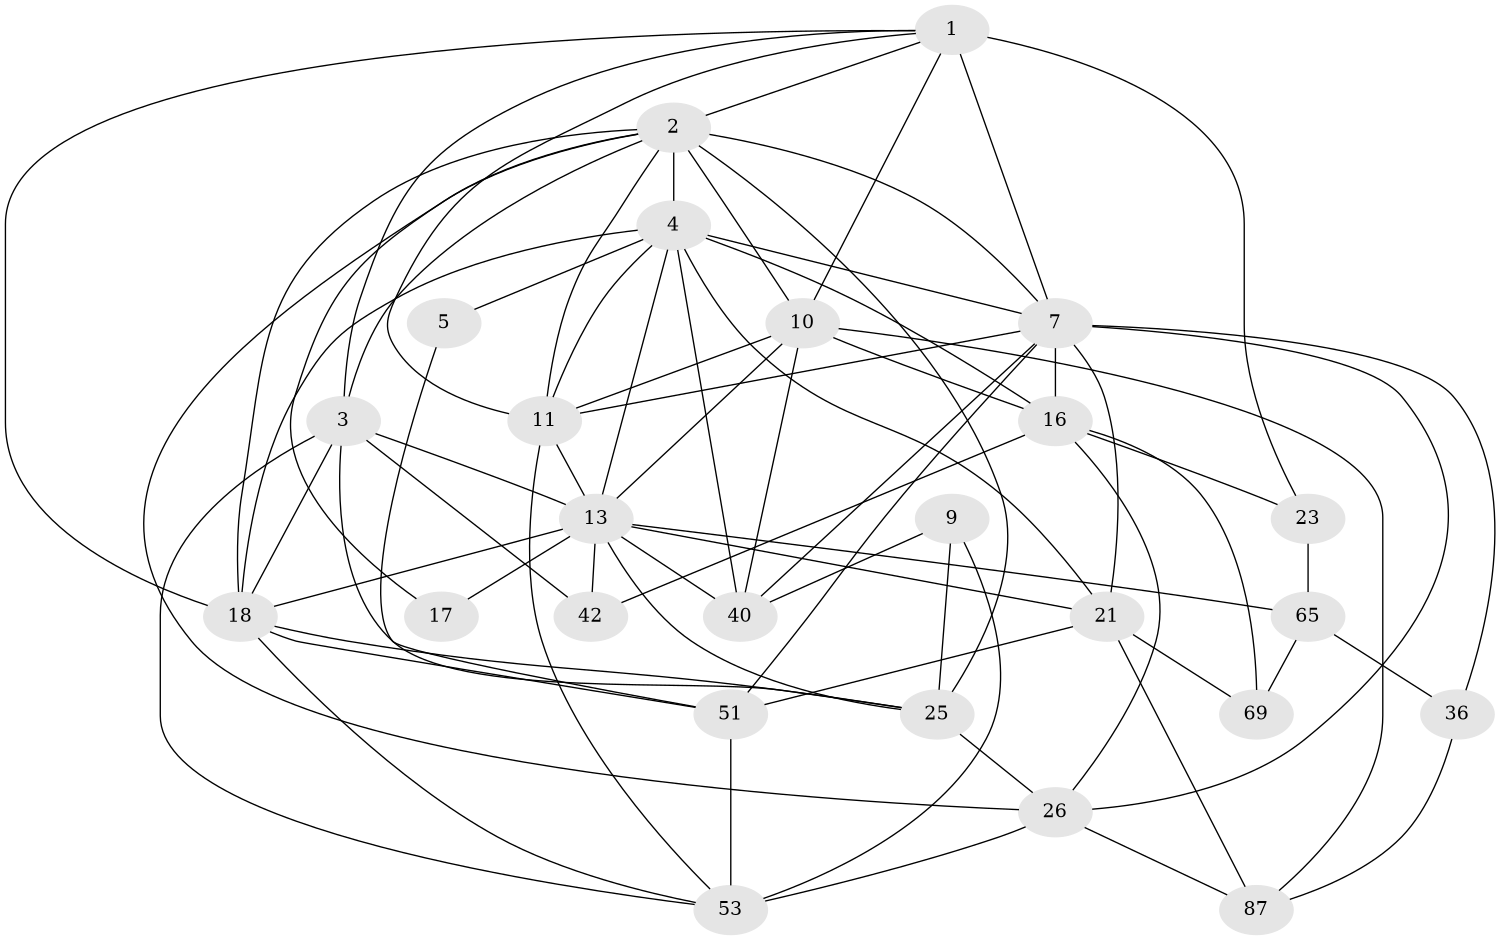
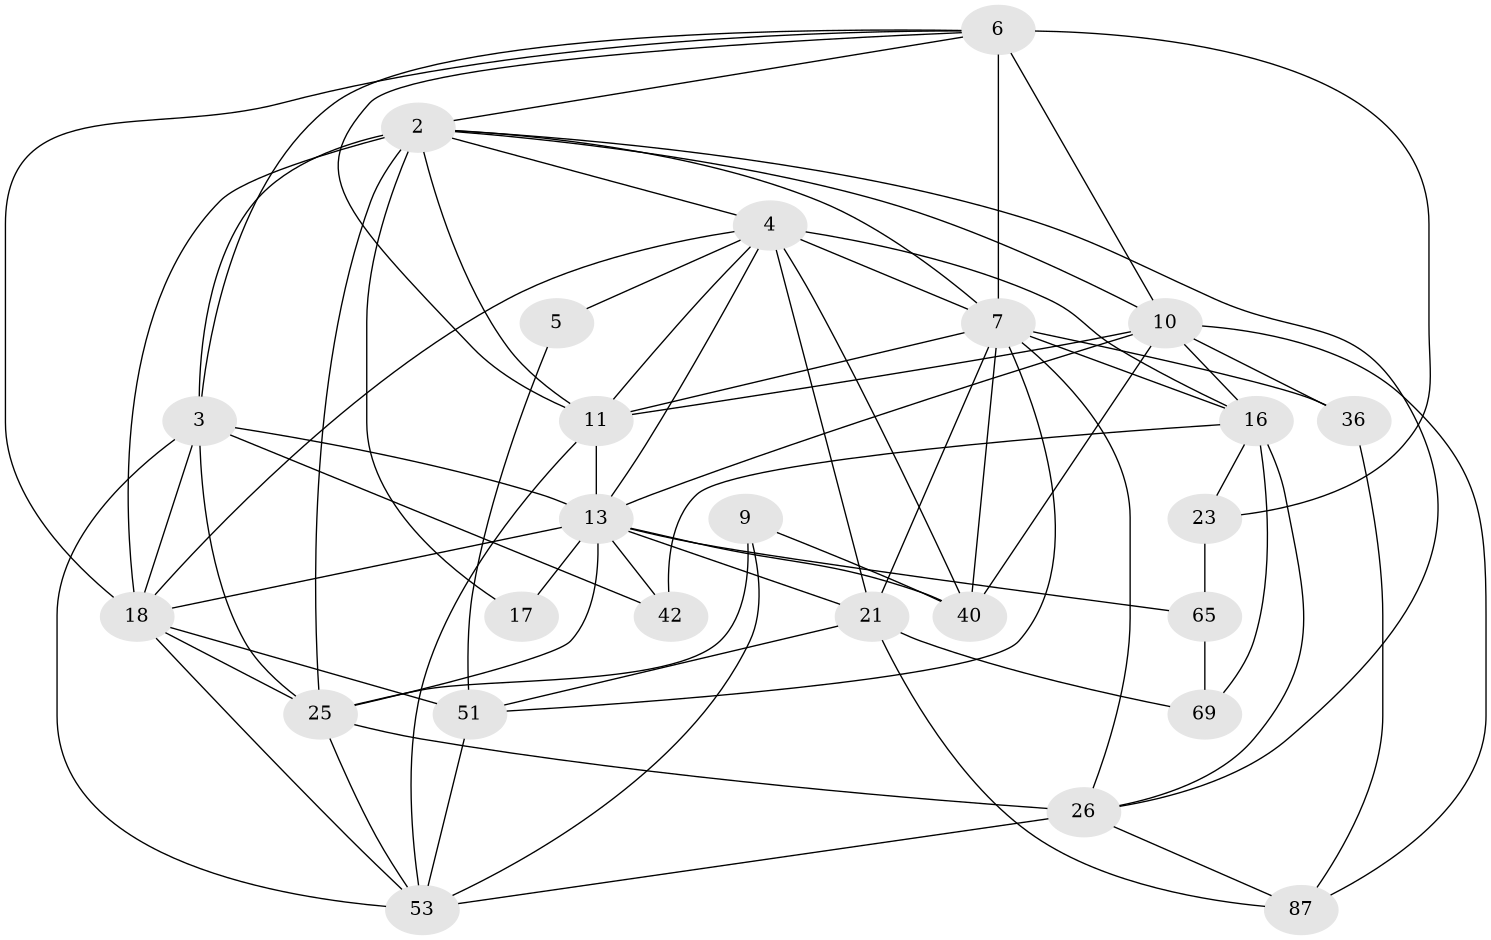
(952, 30) -> (998, 30)
(1373, 659) -> (1260, 372)
none -> (365, 815)
